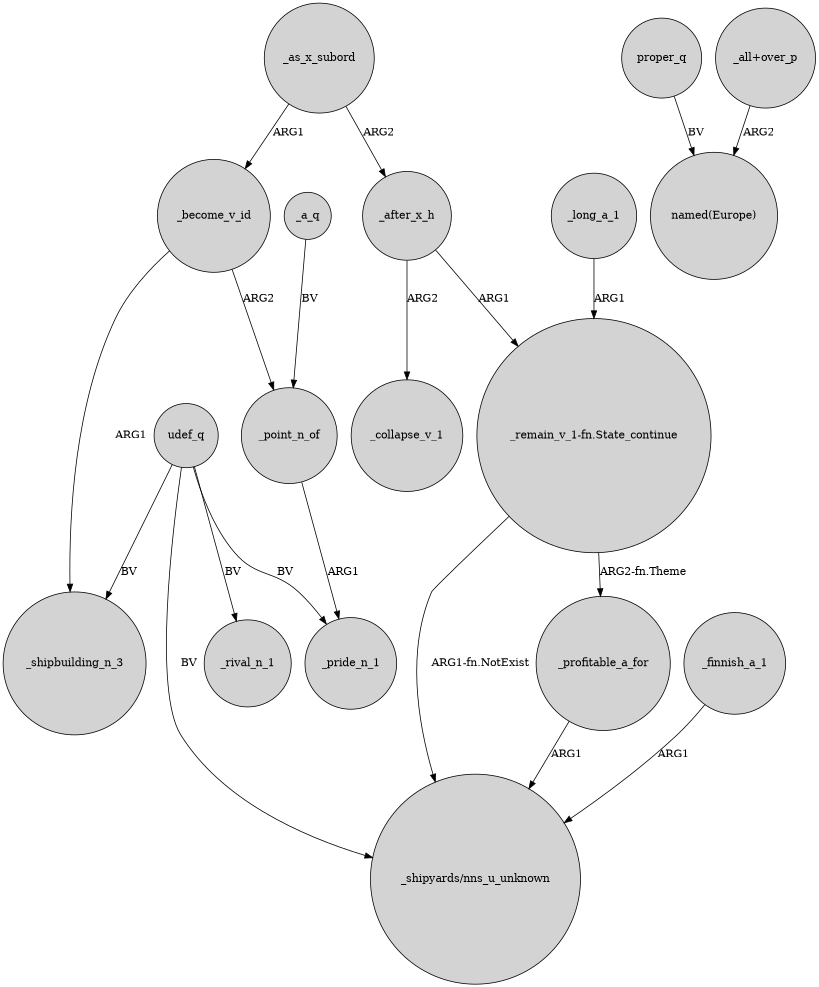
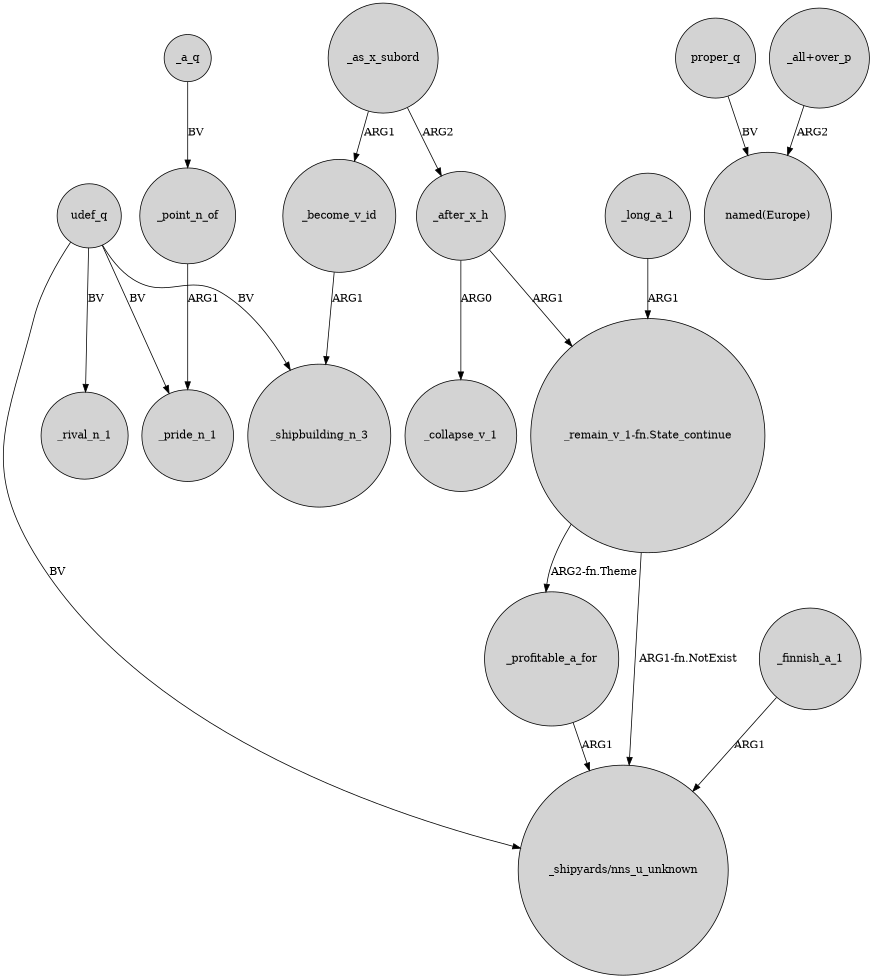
(423, 299) -> (477, 299)
(252, 326) -> none
